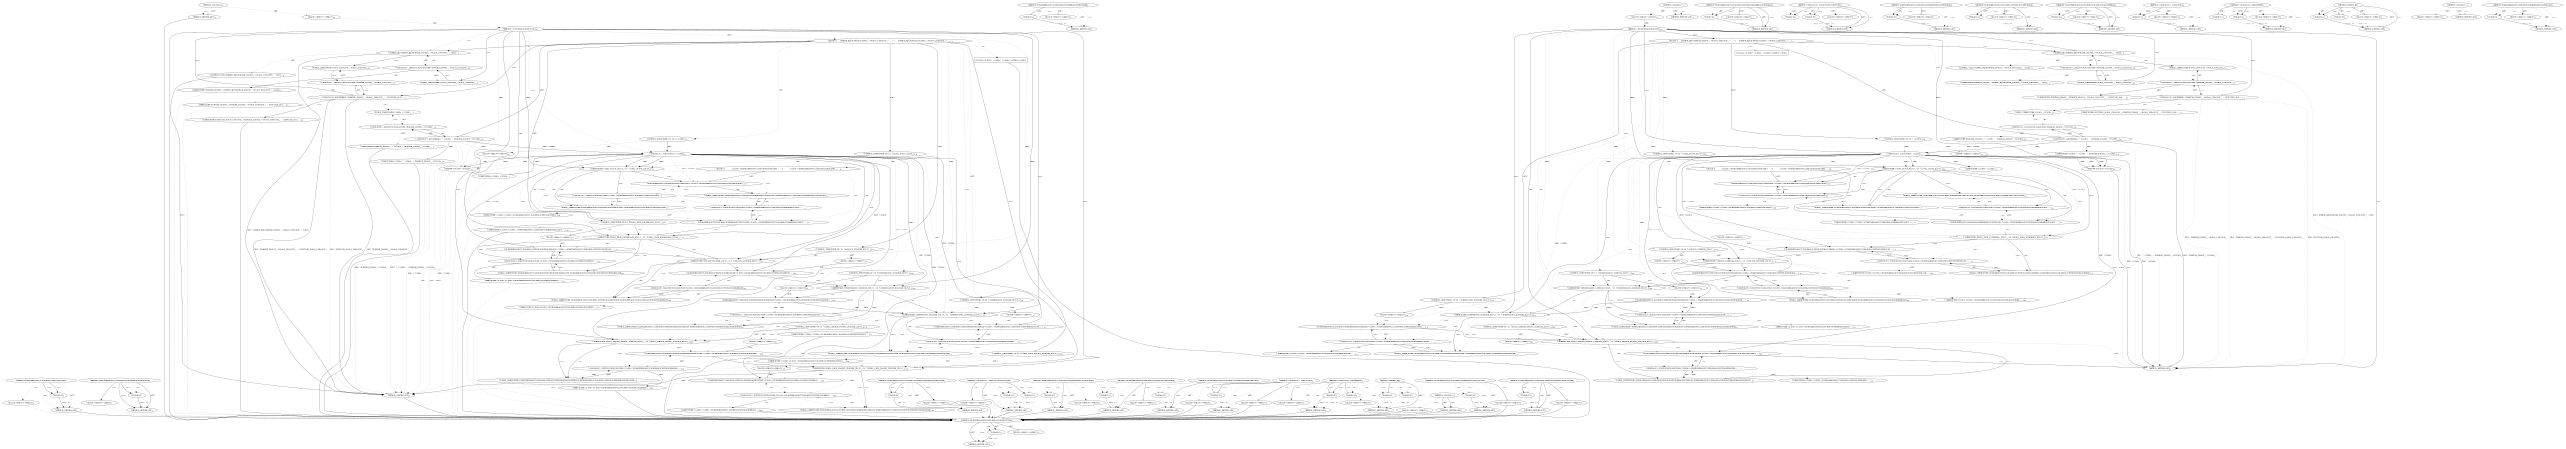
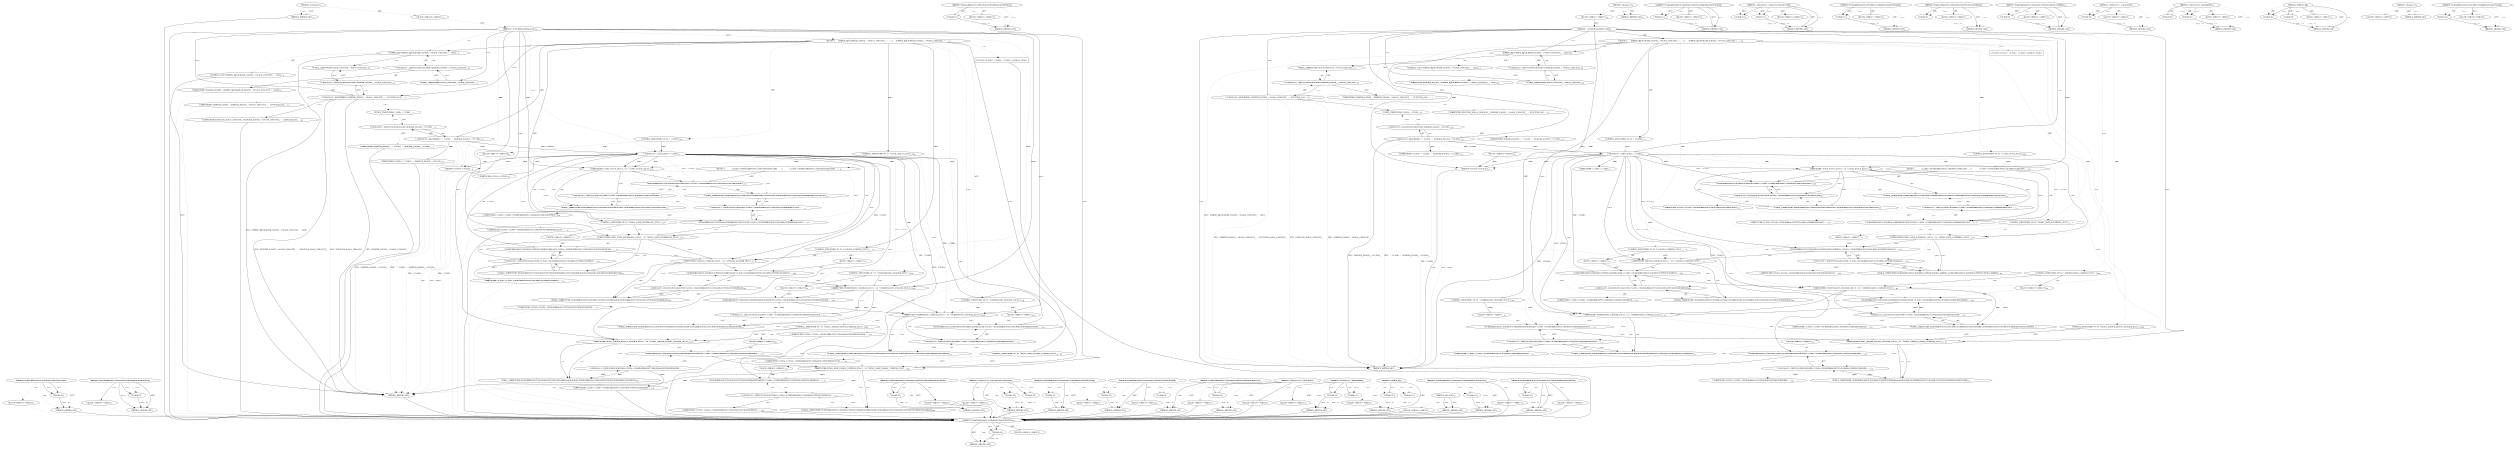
none -> (2041, 222)
